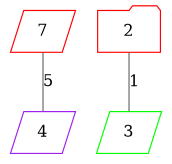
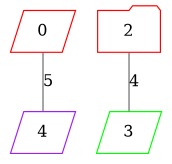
(43, 31) -> (43, 31)
(135, 82) -> (135, 82)
